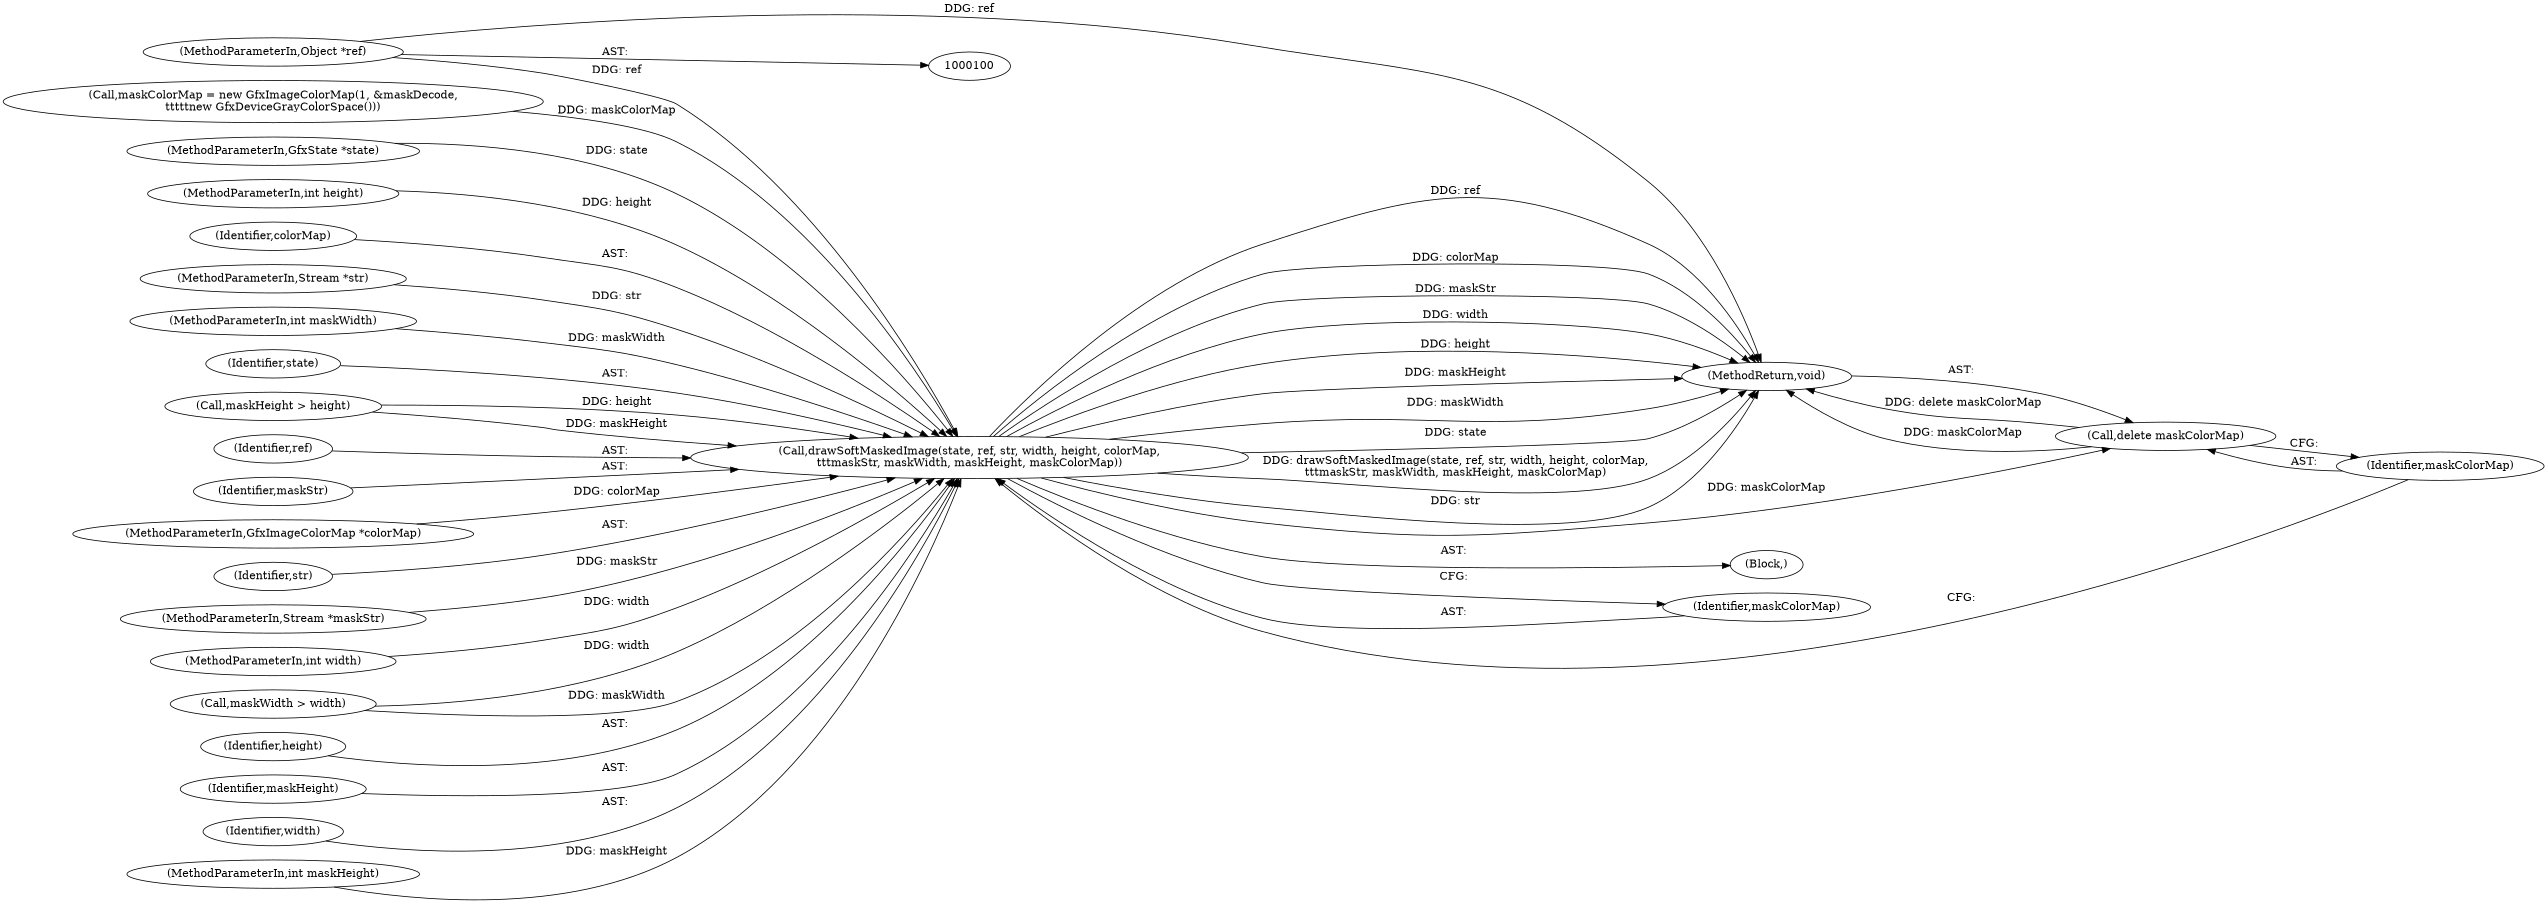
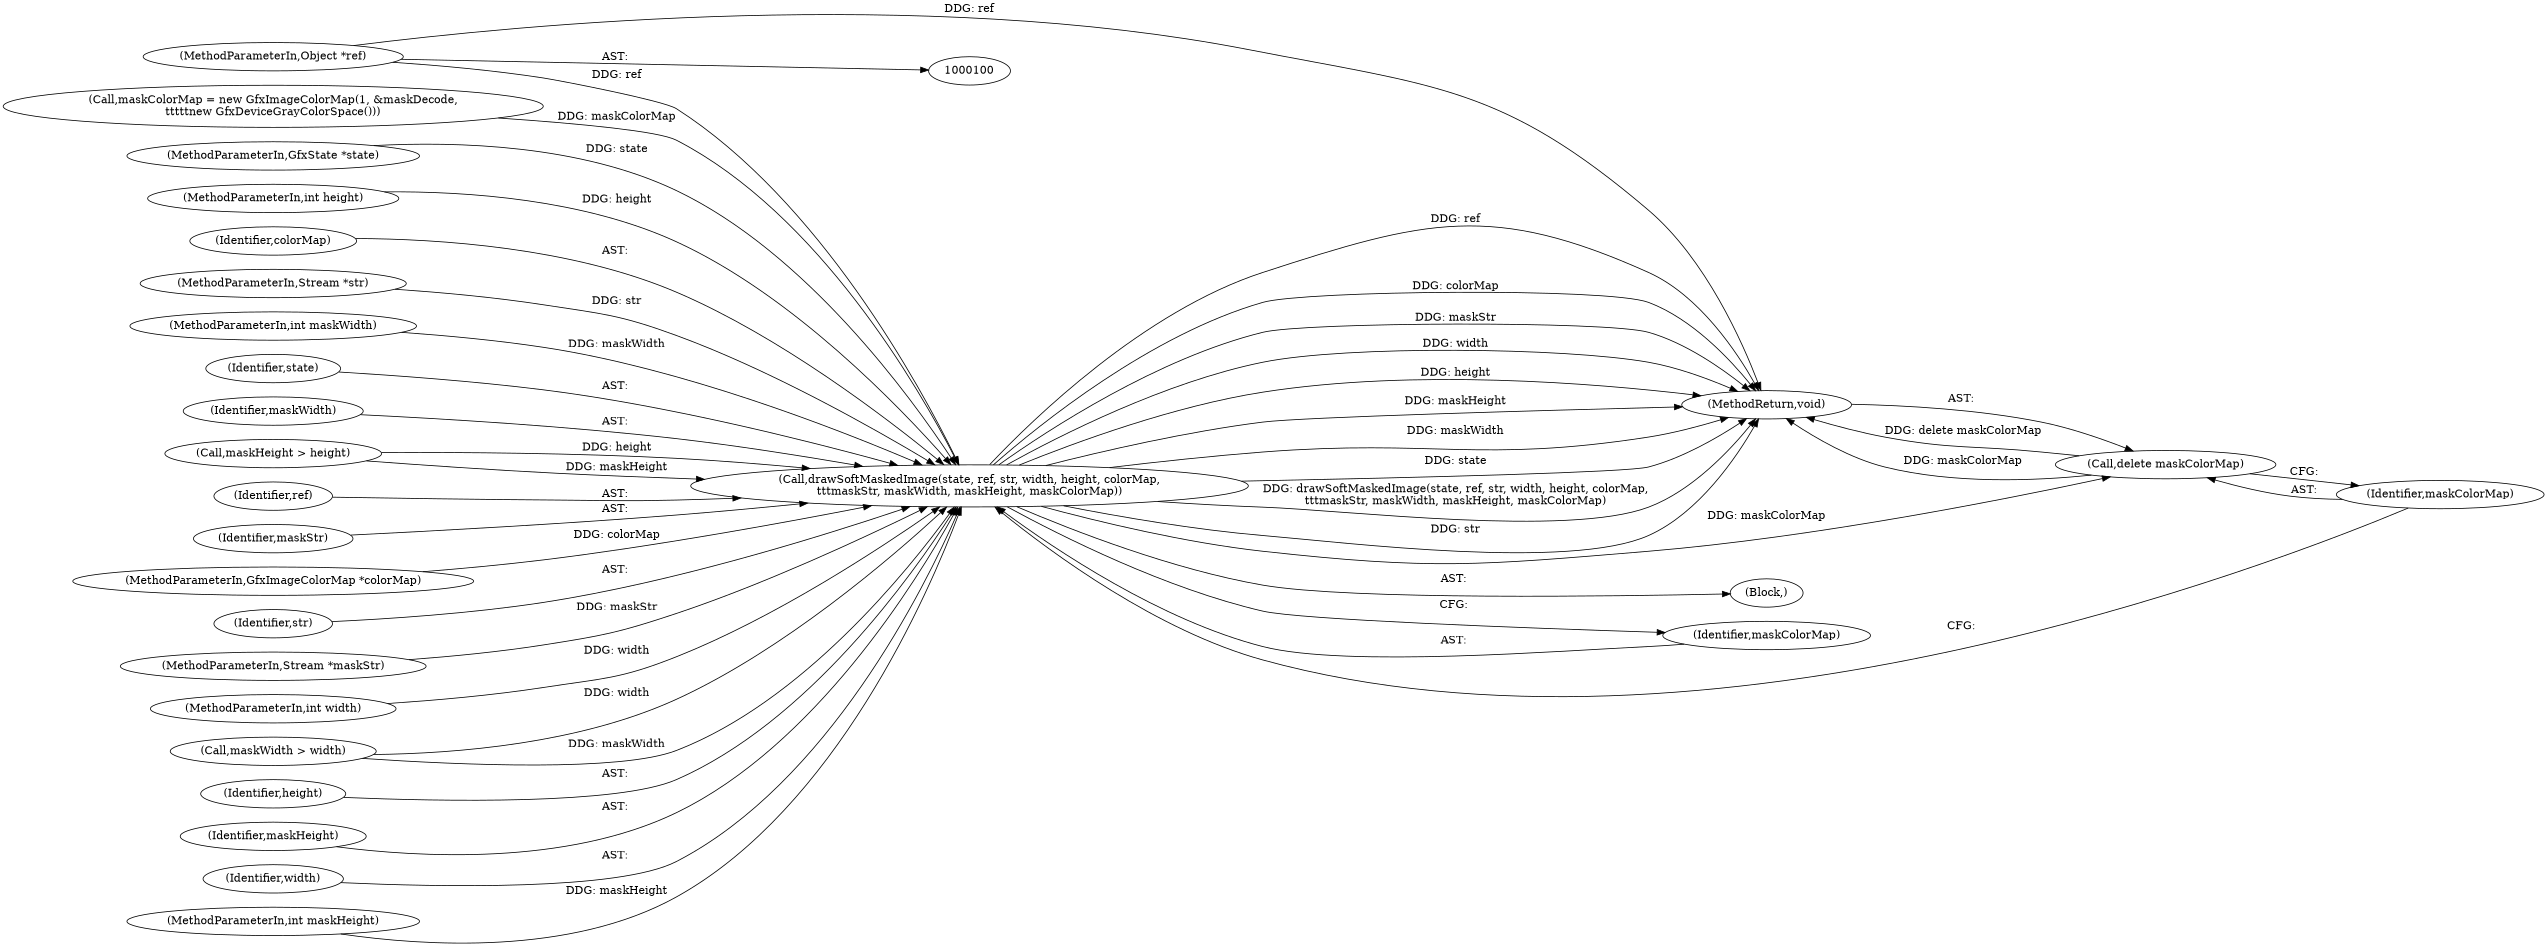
none -> (273, 411)
